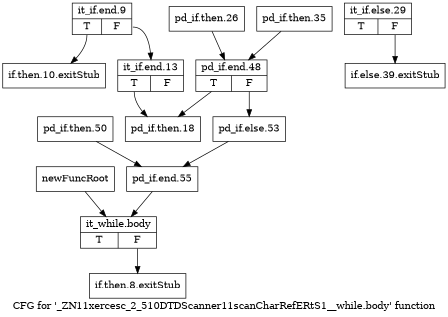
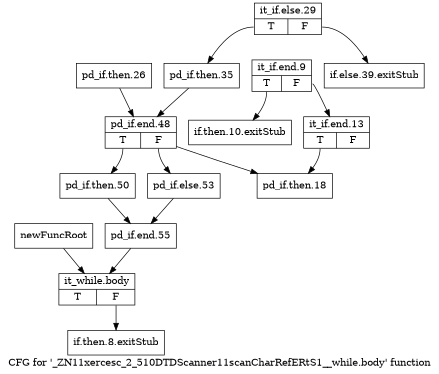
none -> (229, 37)
none -> (121, 159)
